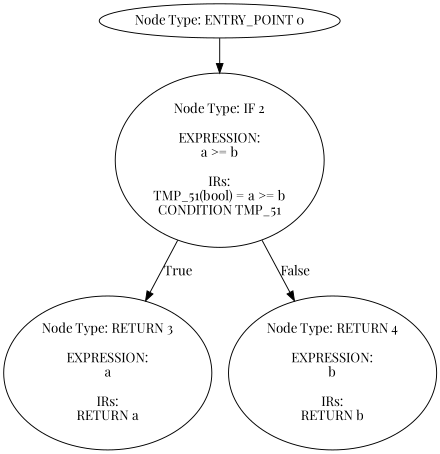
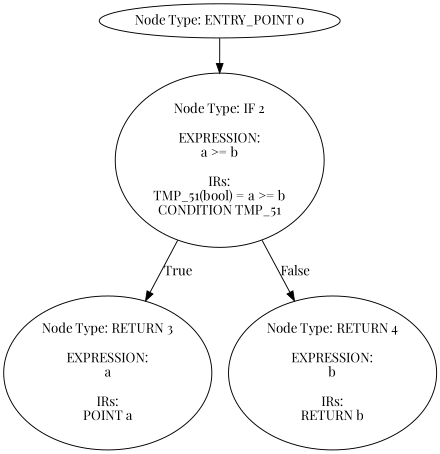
(108, 373) -> (108, 373)
